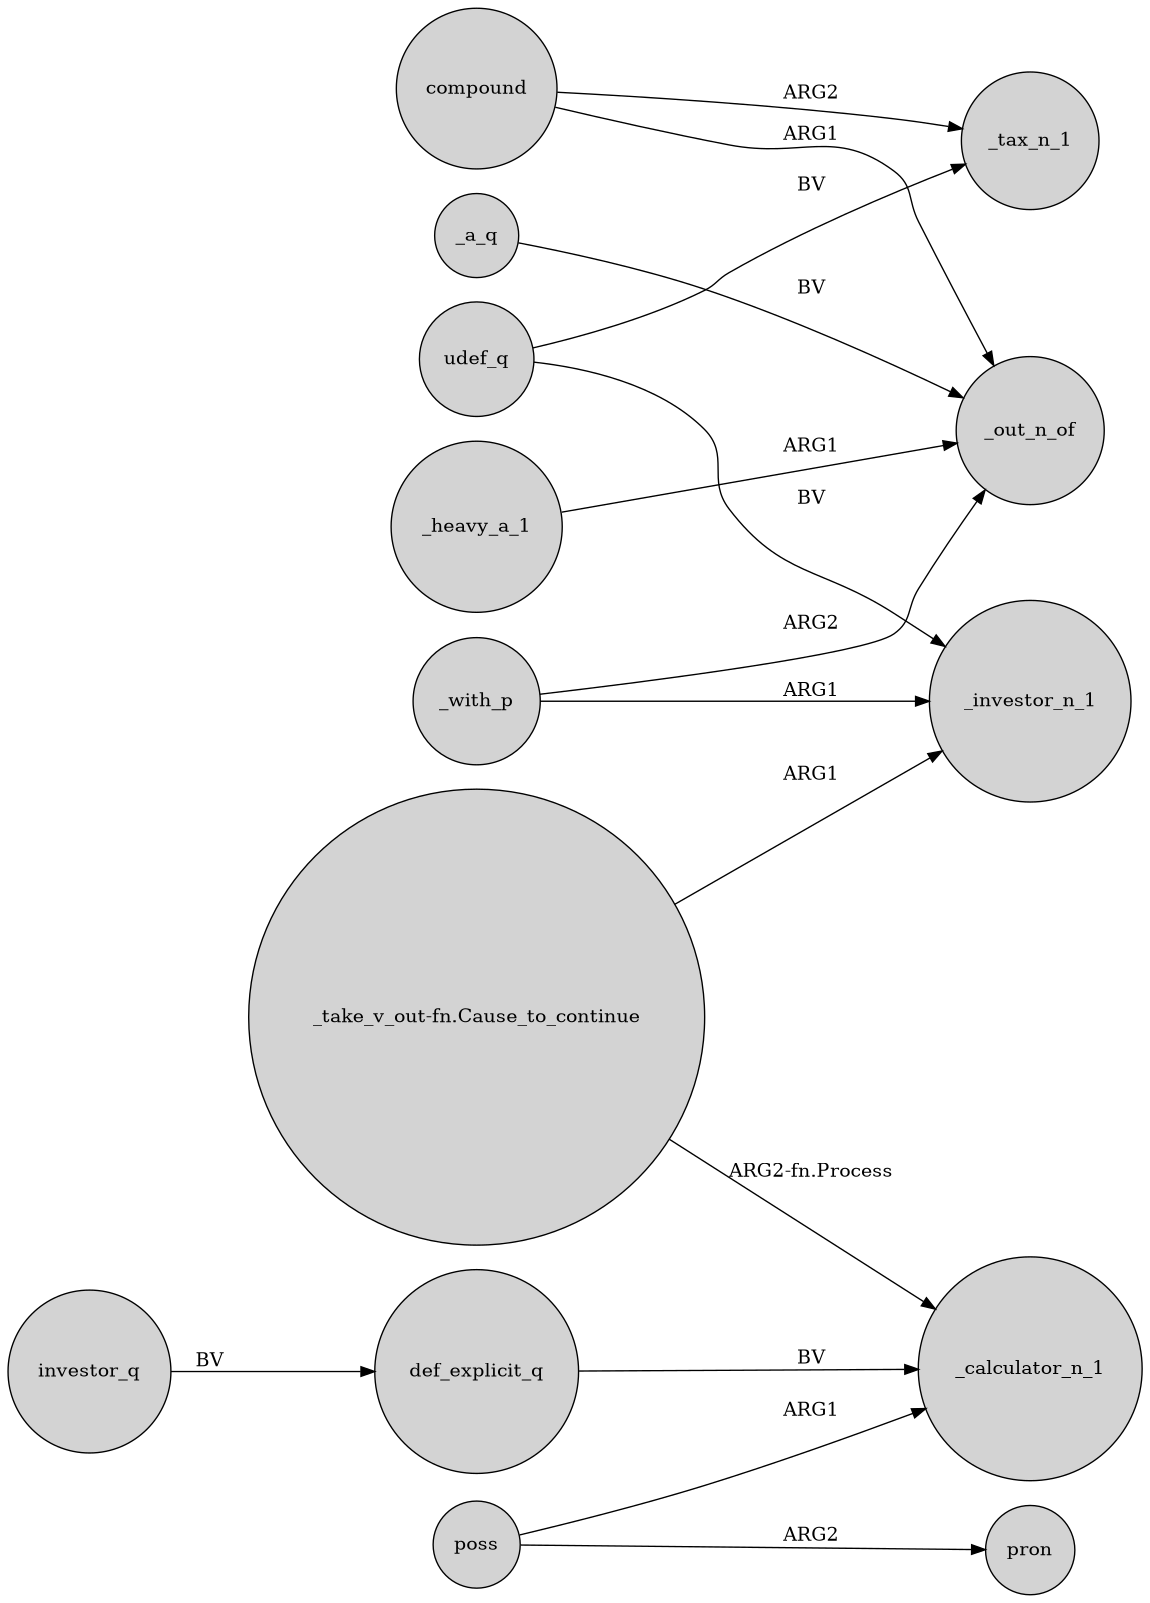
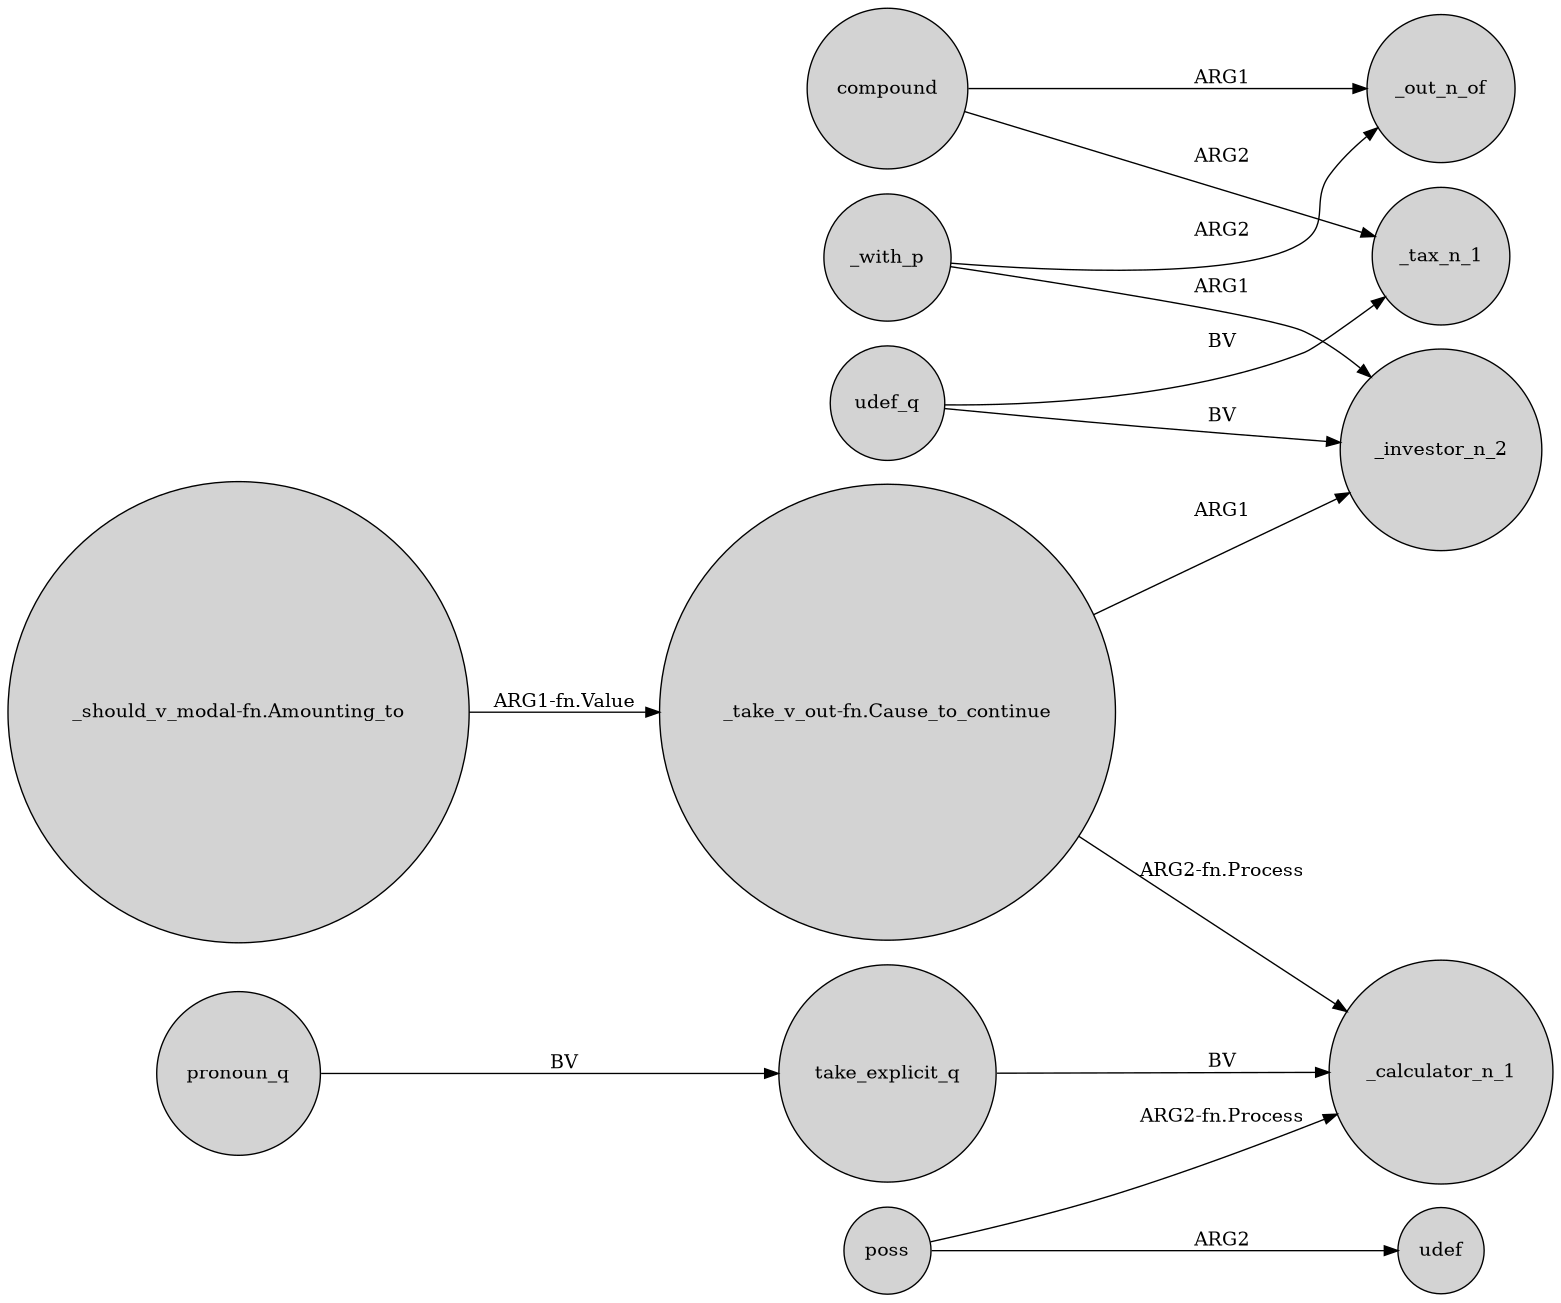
(477, 236) -> none
(477, 527) -> none
(1030, 701) -> (1441, 450)
none -> (239, 712)
(89, 1372) -> (239, 1073)
(477, 1372) -> (888, 1073)
(811, 1411) -> (1222, 1117)
(1030, 1550) -> (1441, 1251)
